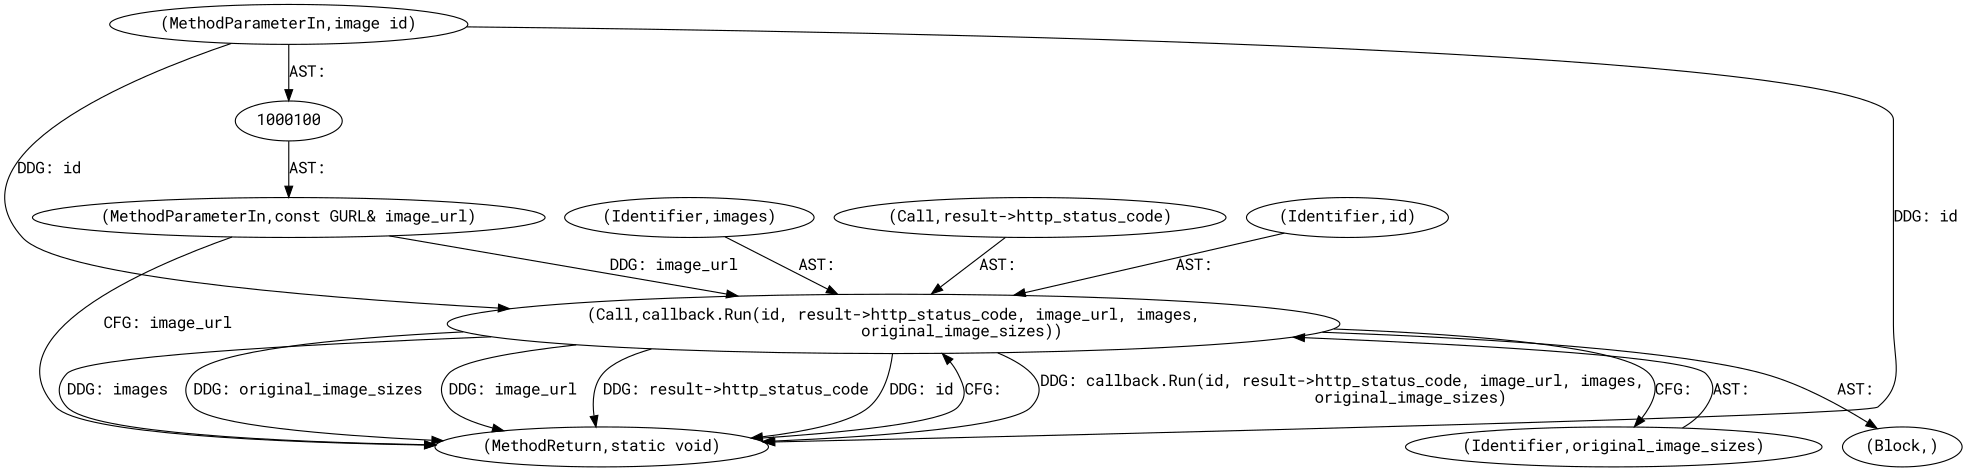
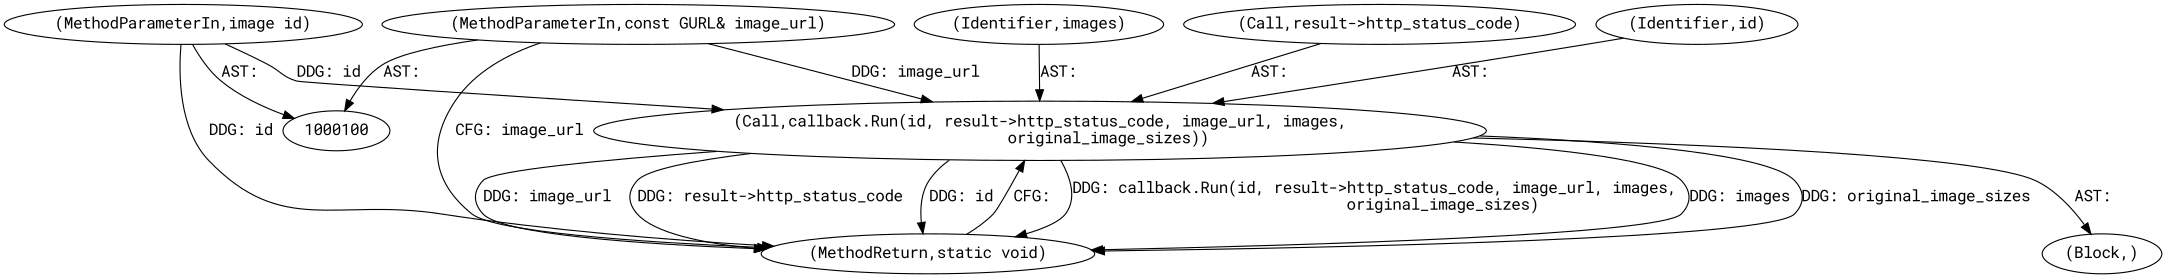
(289, 164) -> (405, 55)
(1614, 447) -> none
